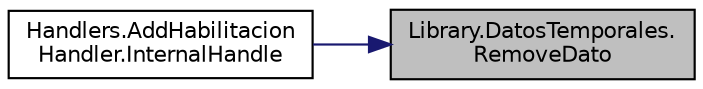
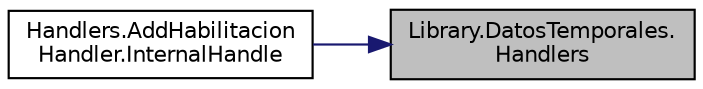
(543, 45) -> (543, 45)
